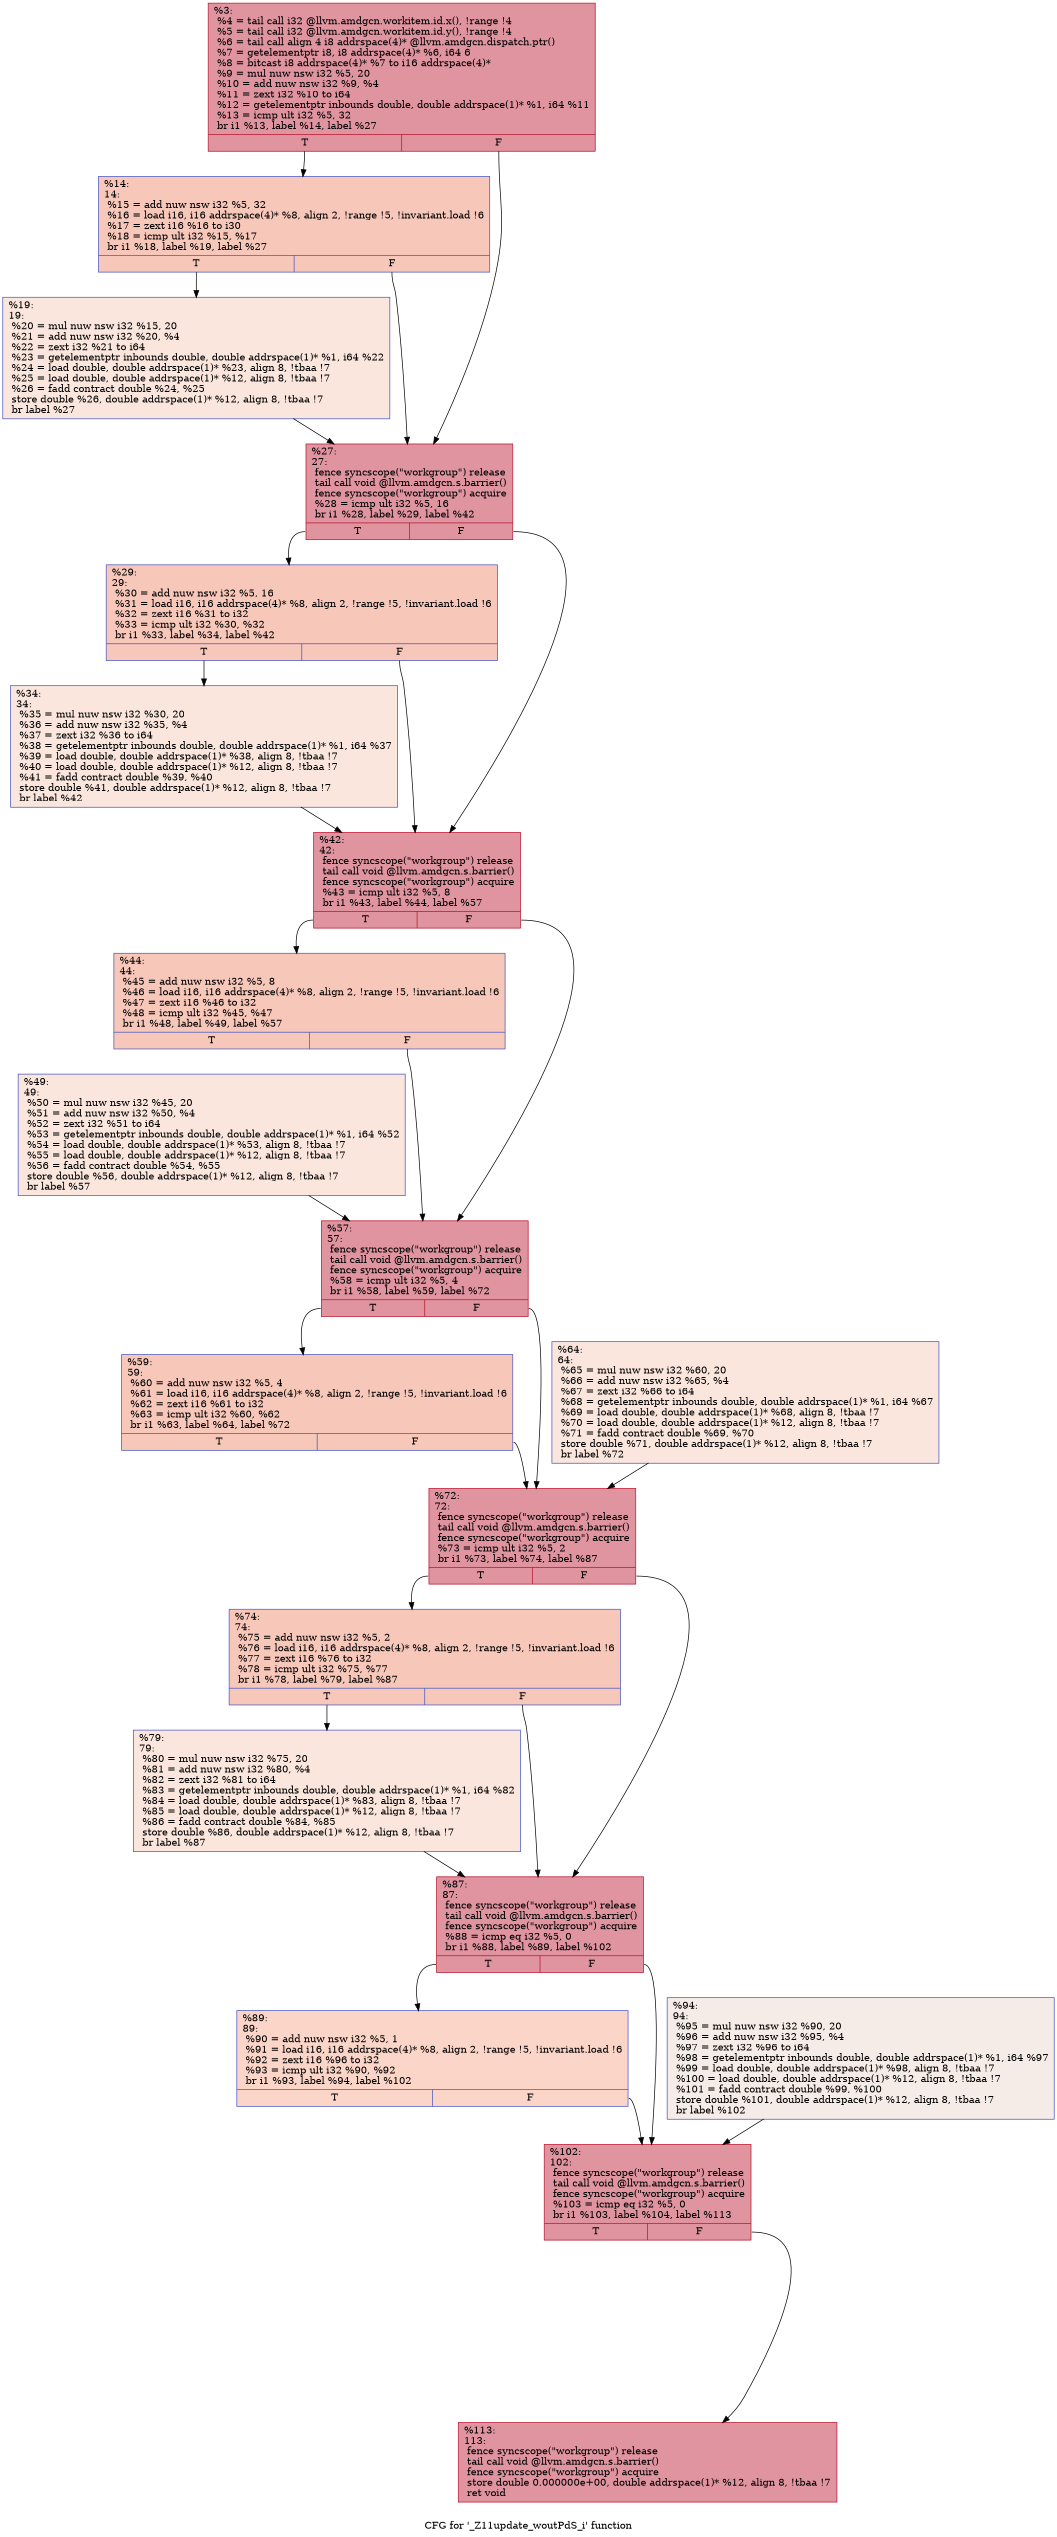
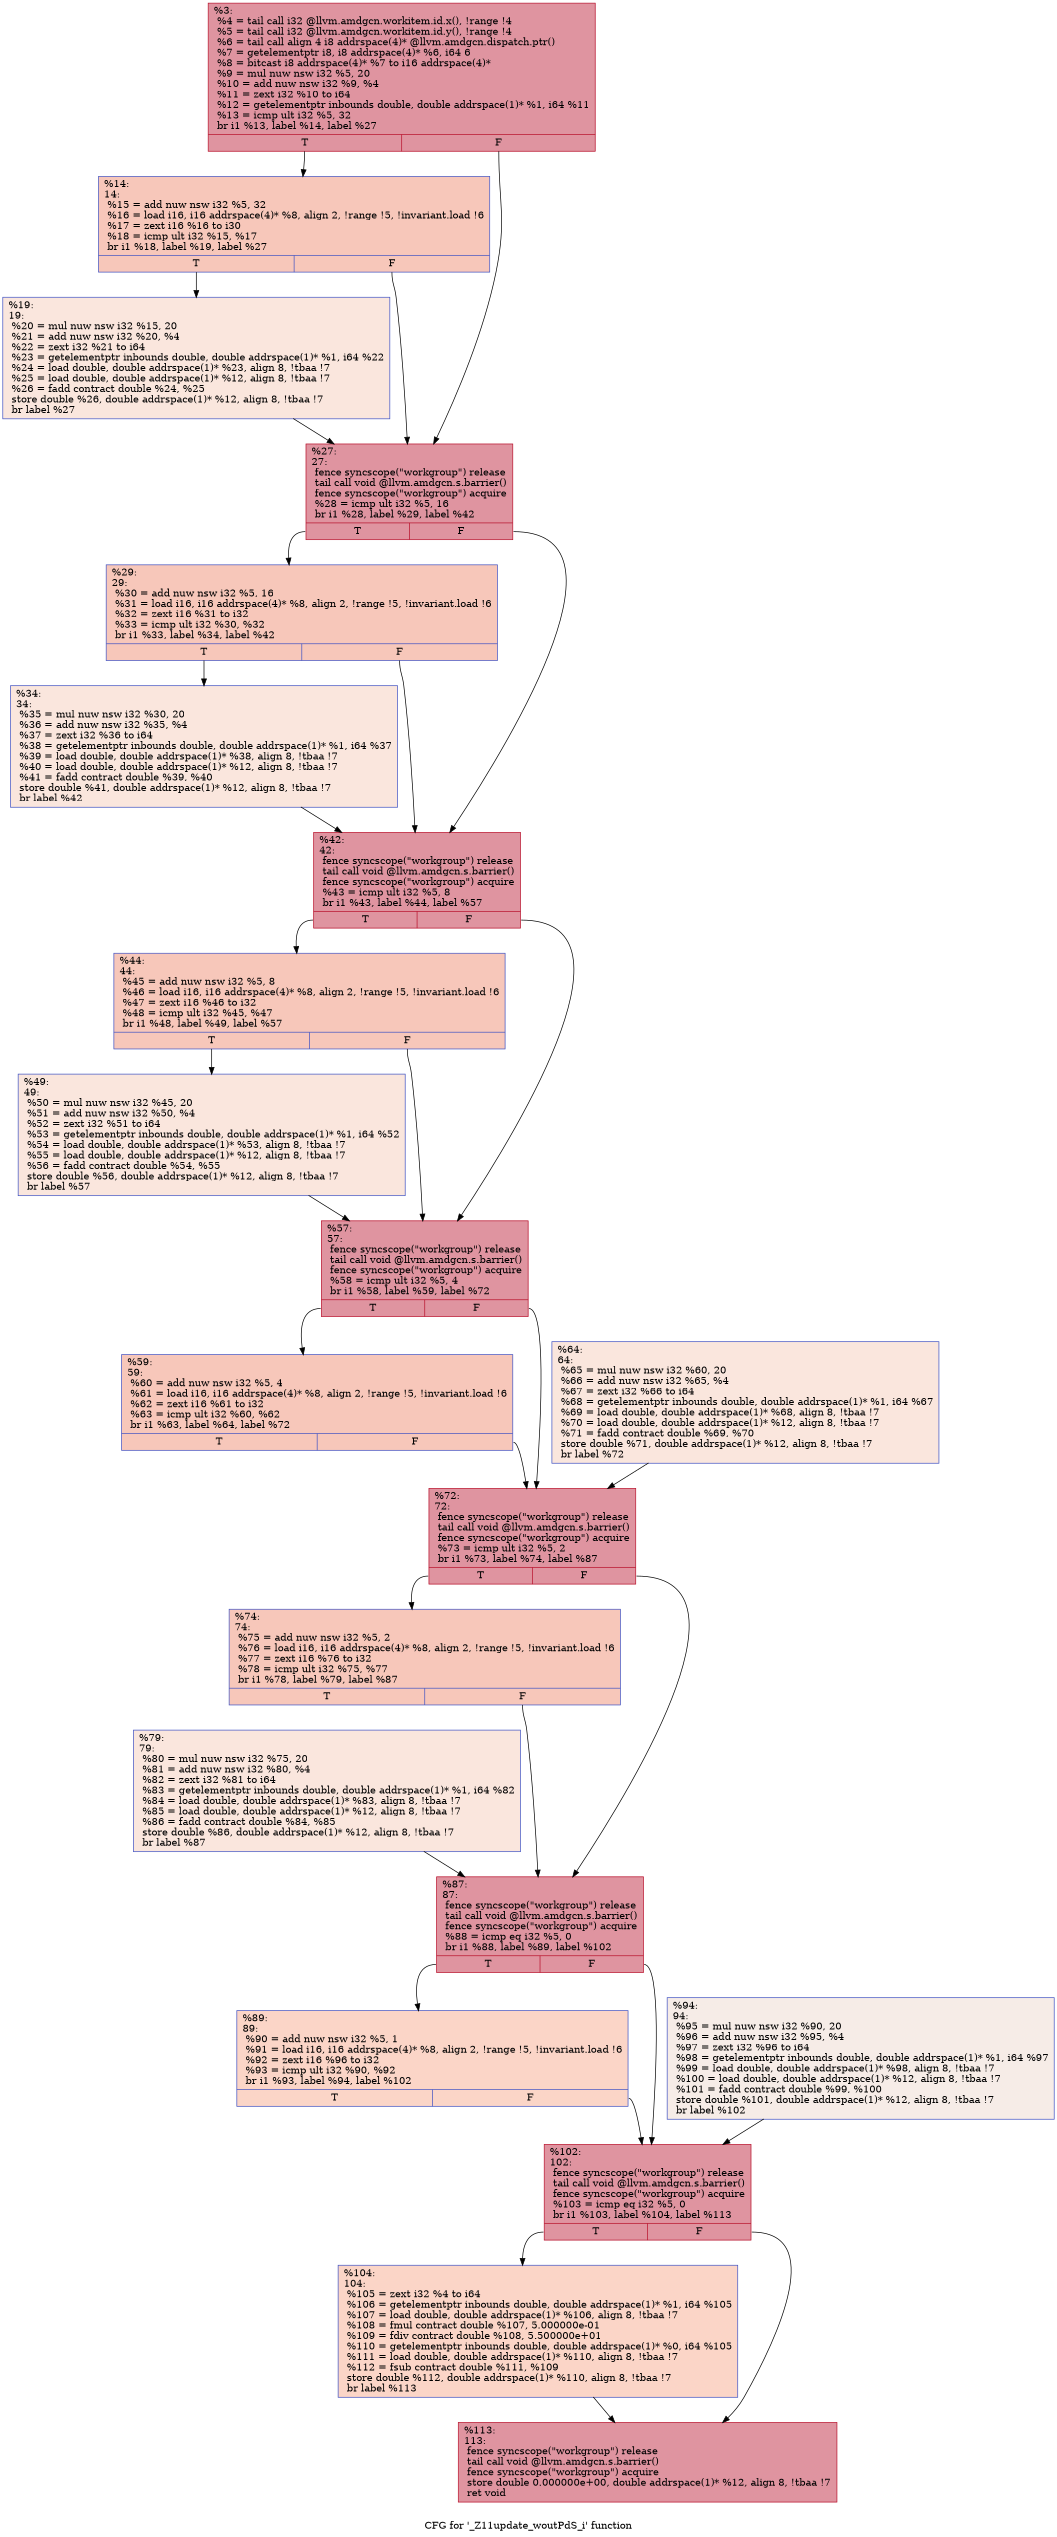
none -> (212, 1058)
(327, 1714) -> none
none -> (538, 2331)
